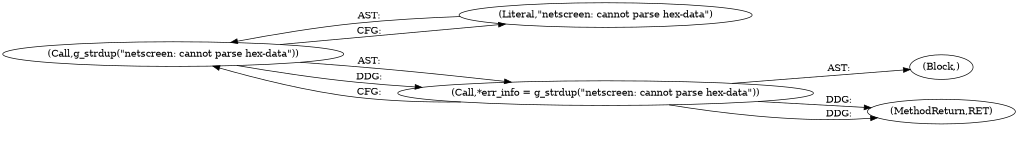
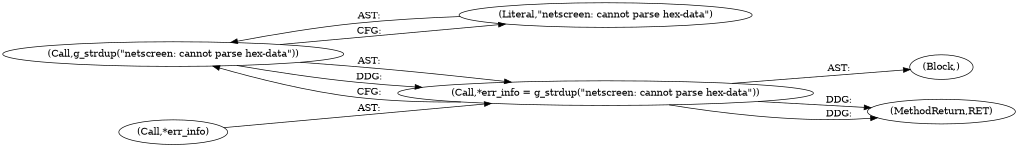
none -> (173, 132)
